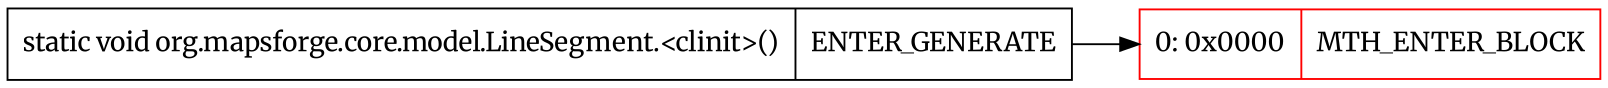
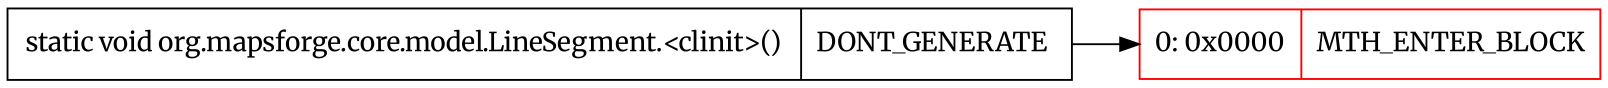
(934, 43) -> (933, 43)
